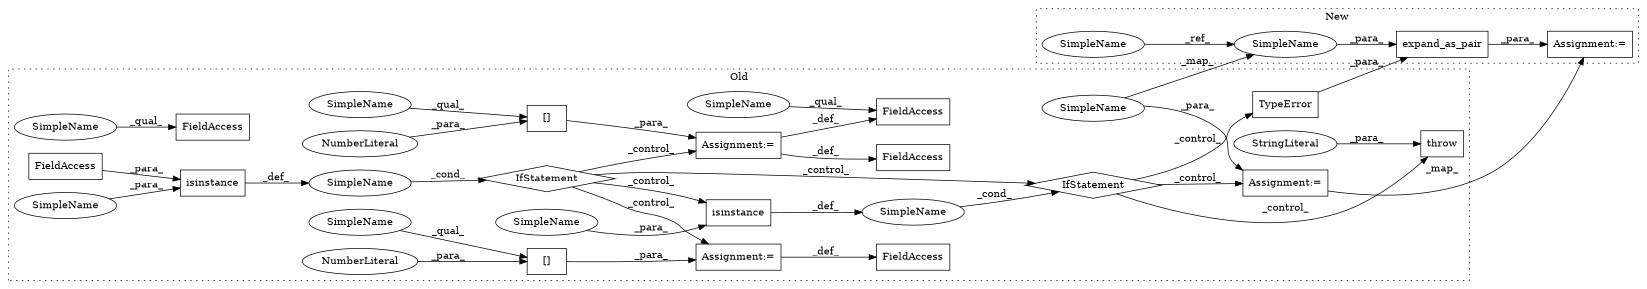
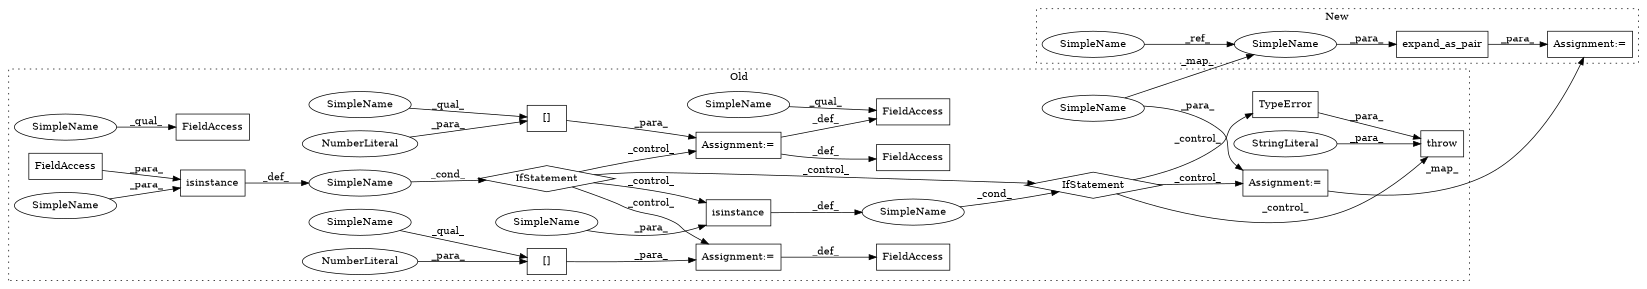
(1359, 76) -> (1366, 125)
